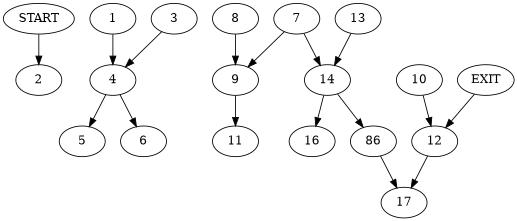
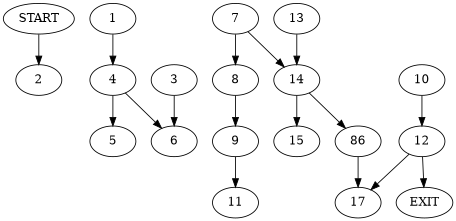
(147, 46) -> (174, 107)
(269, 46) -> (235, 45)
(463, 108) -> (423, 168)
(312, 141) -> (297, 141)
